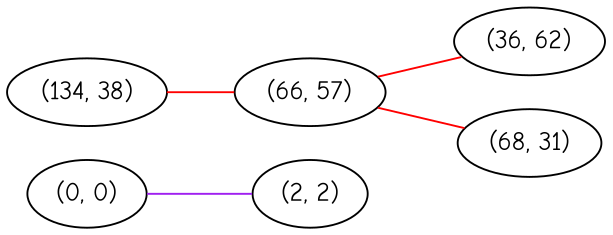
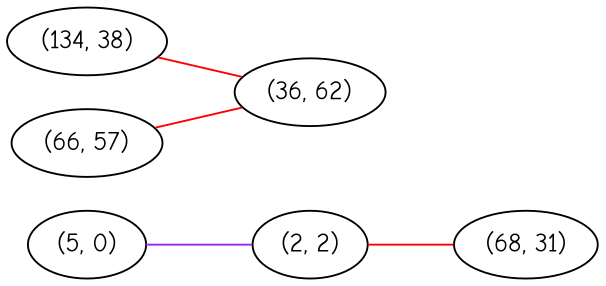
(201, 92) -> (200, 67)
(421, 118) -> (411, 245)
(87, 194) -> (87, 245)
